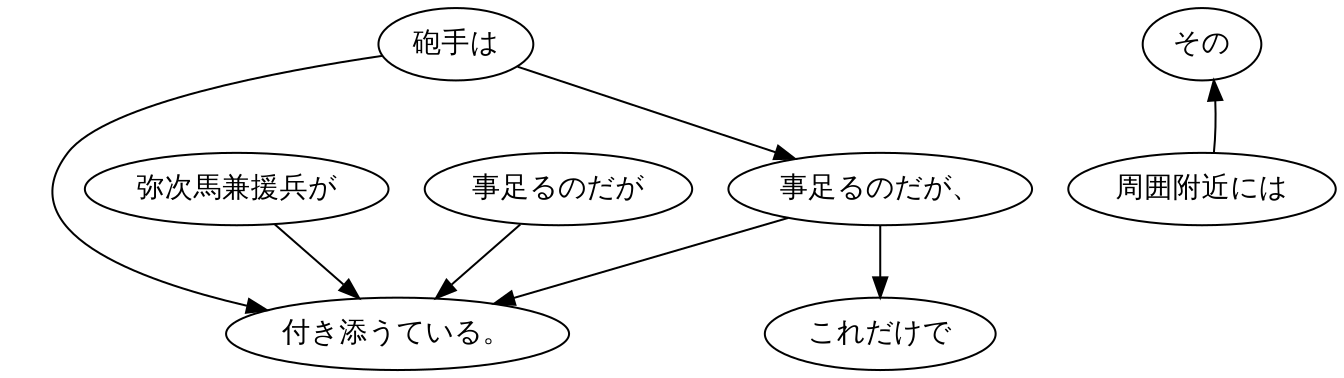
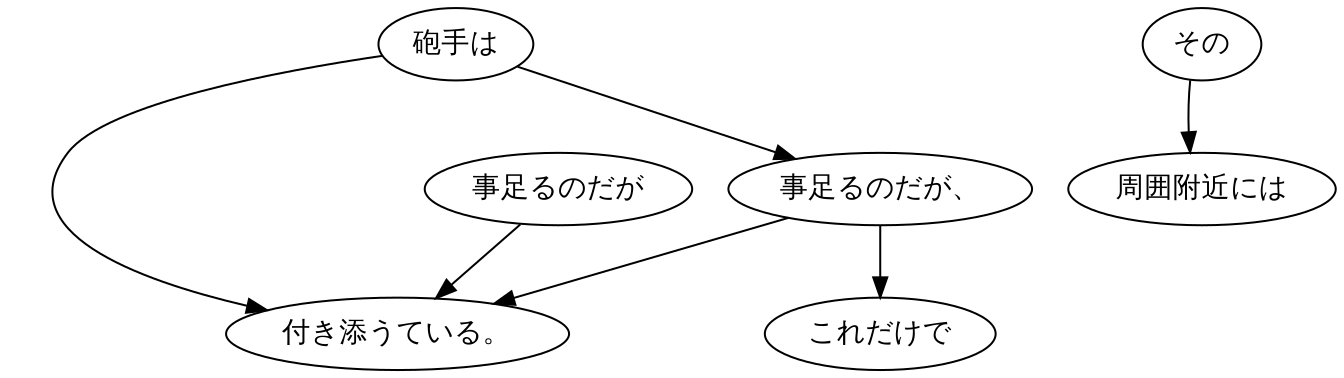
(1215, 126) -> (1189, 106)
(237, 189) -> none
